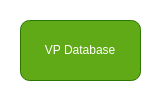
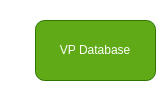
(81, 51) -> (96, 51)
